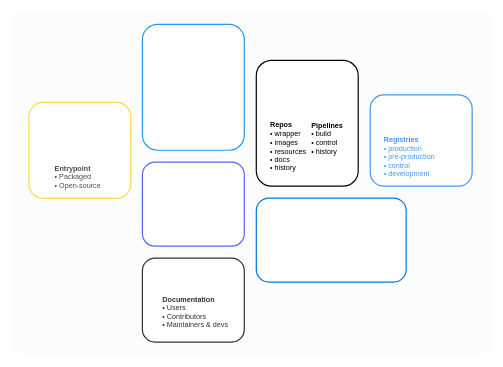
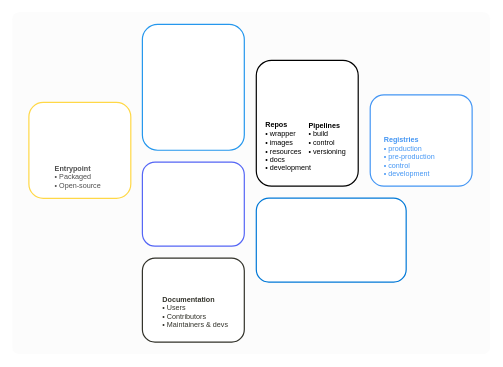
(328, 138) -> (328, 138)
(289, 147) -> (289, 147)
